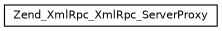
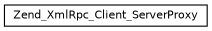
(111, 16) -> (106, 16)
